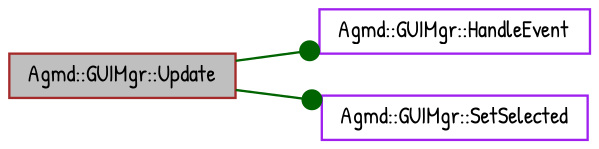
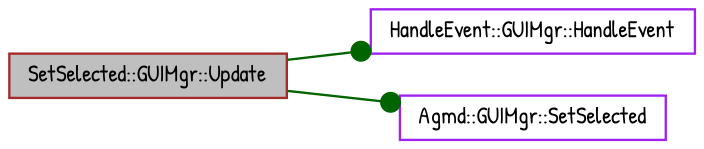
(455, 31) -> (533, 31)
(122, 76) -> (148, 76)
